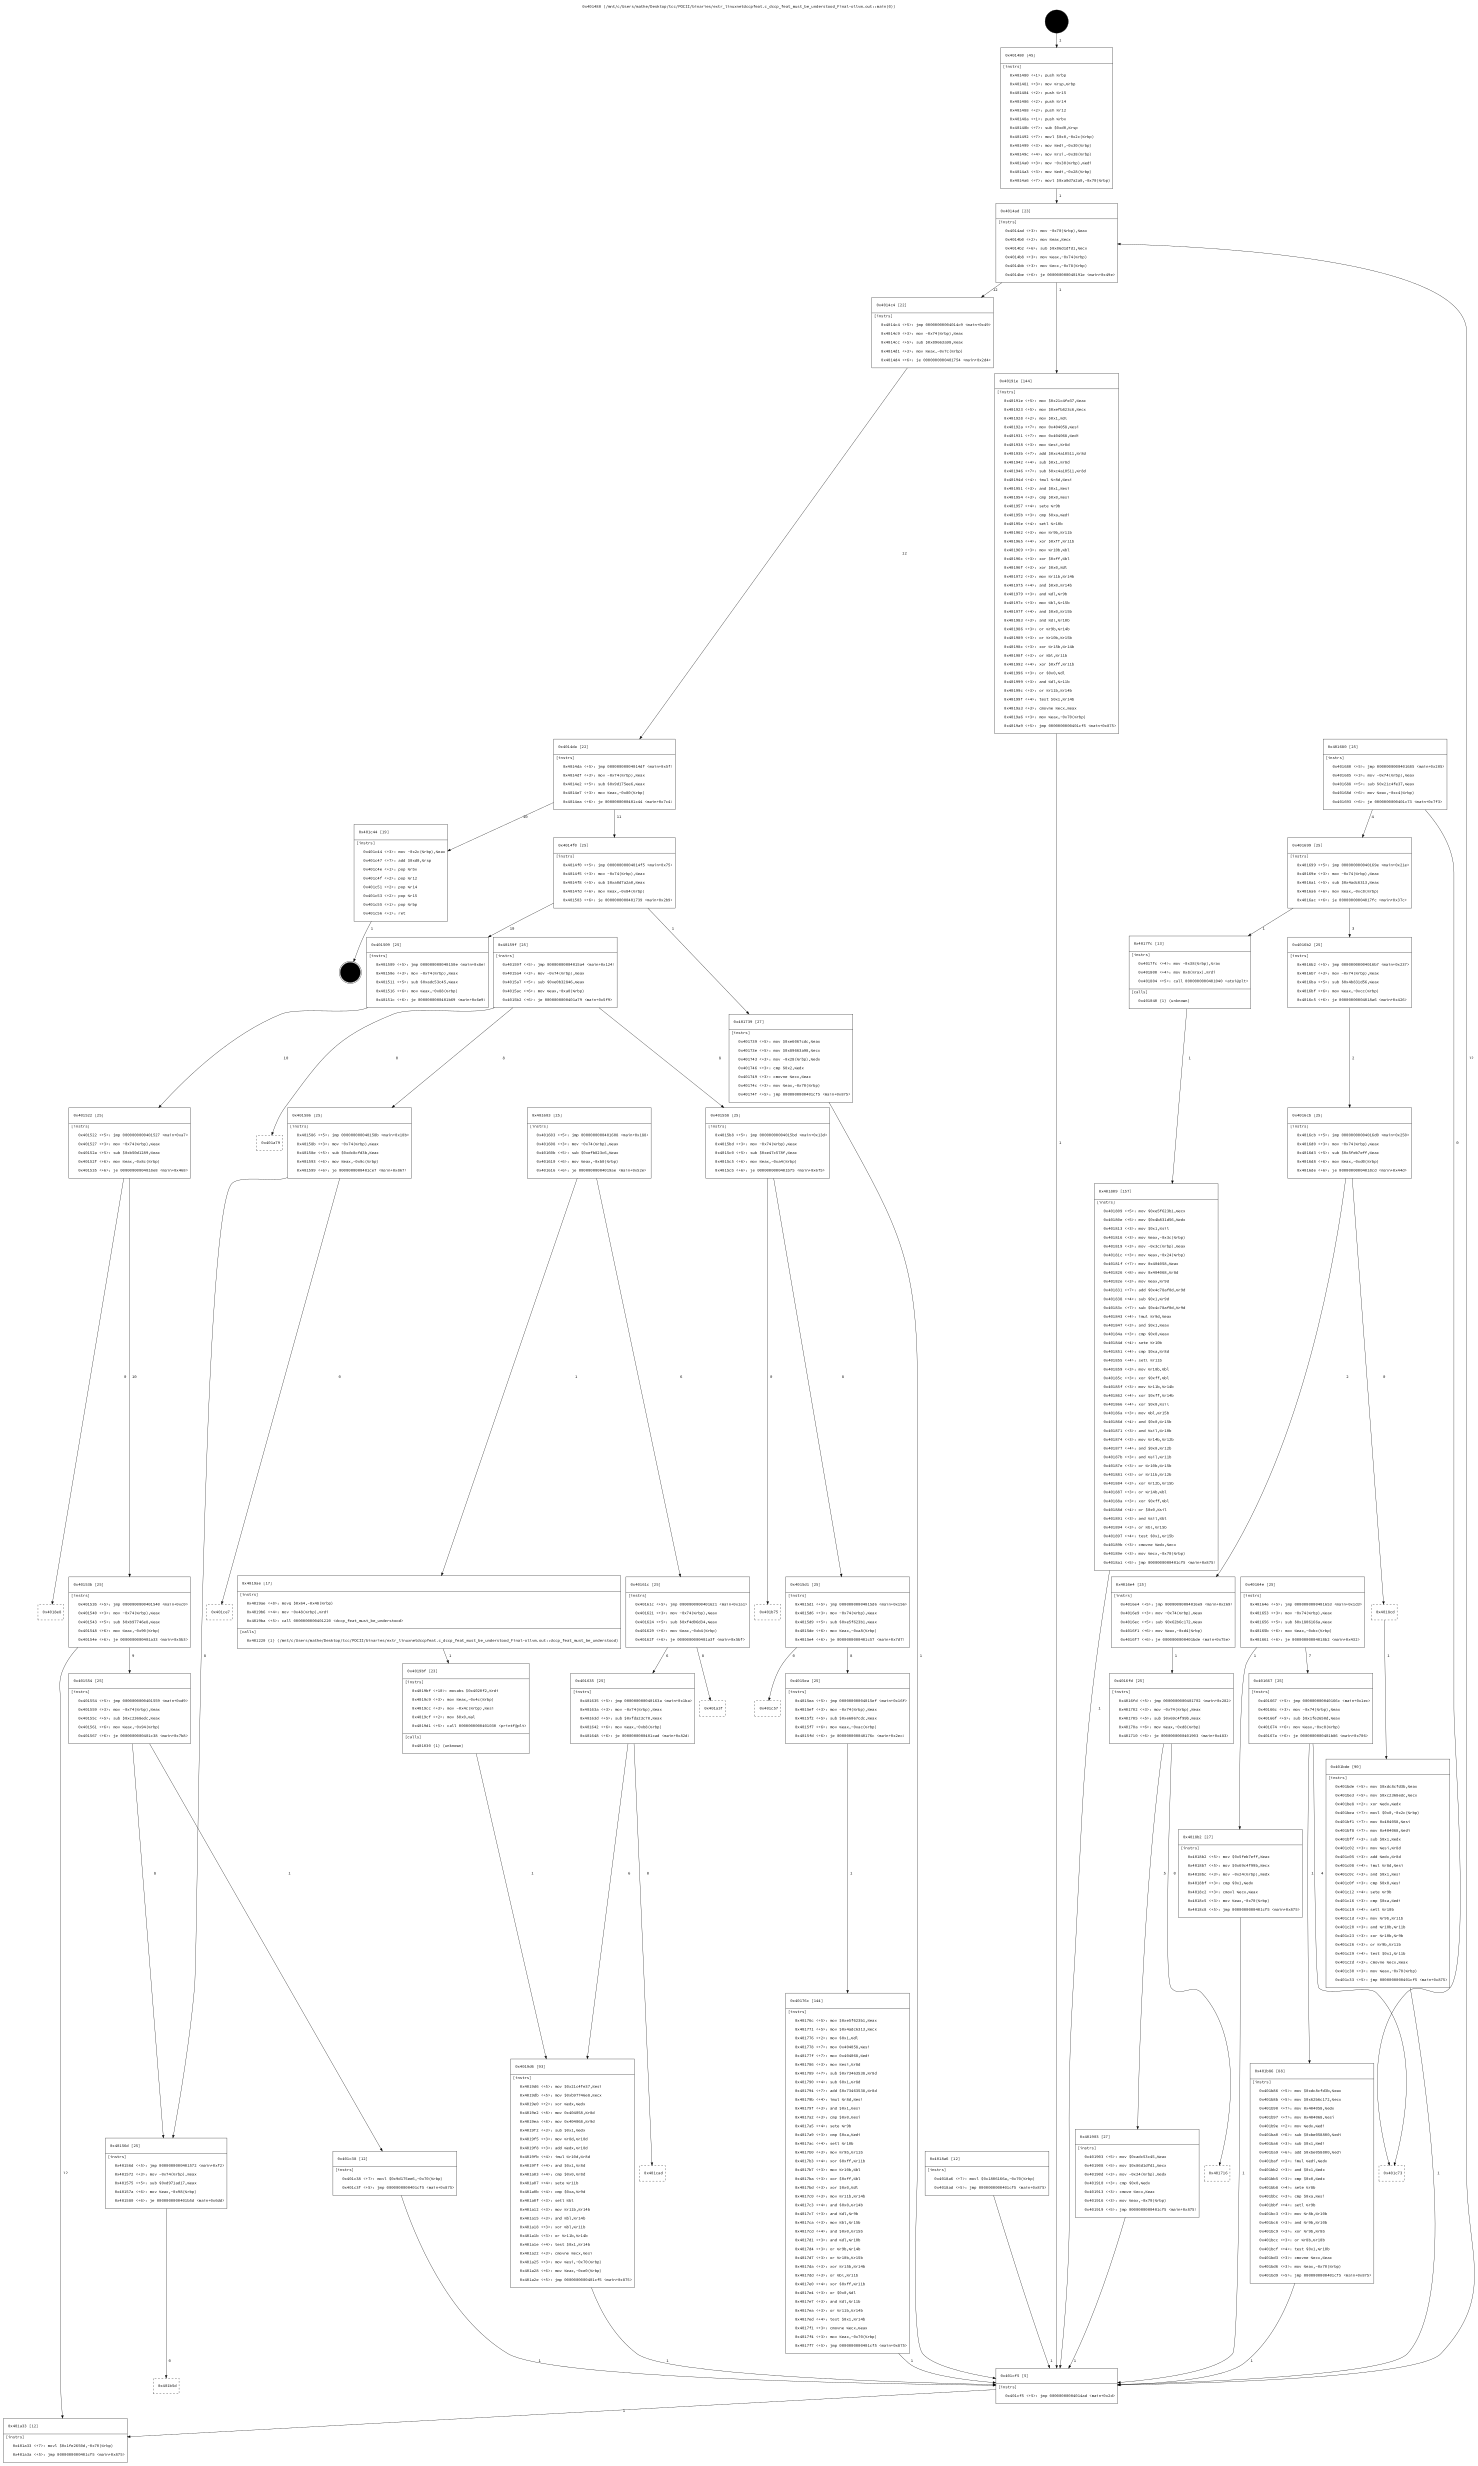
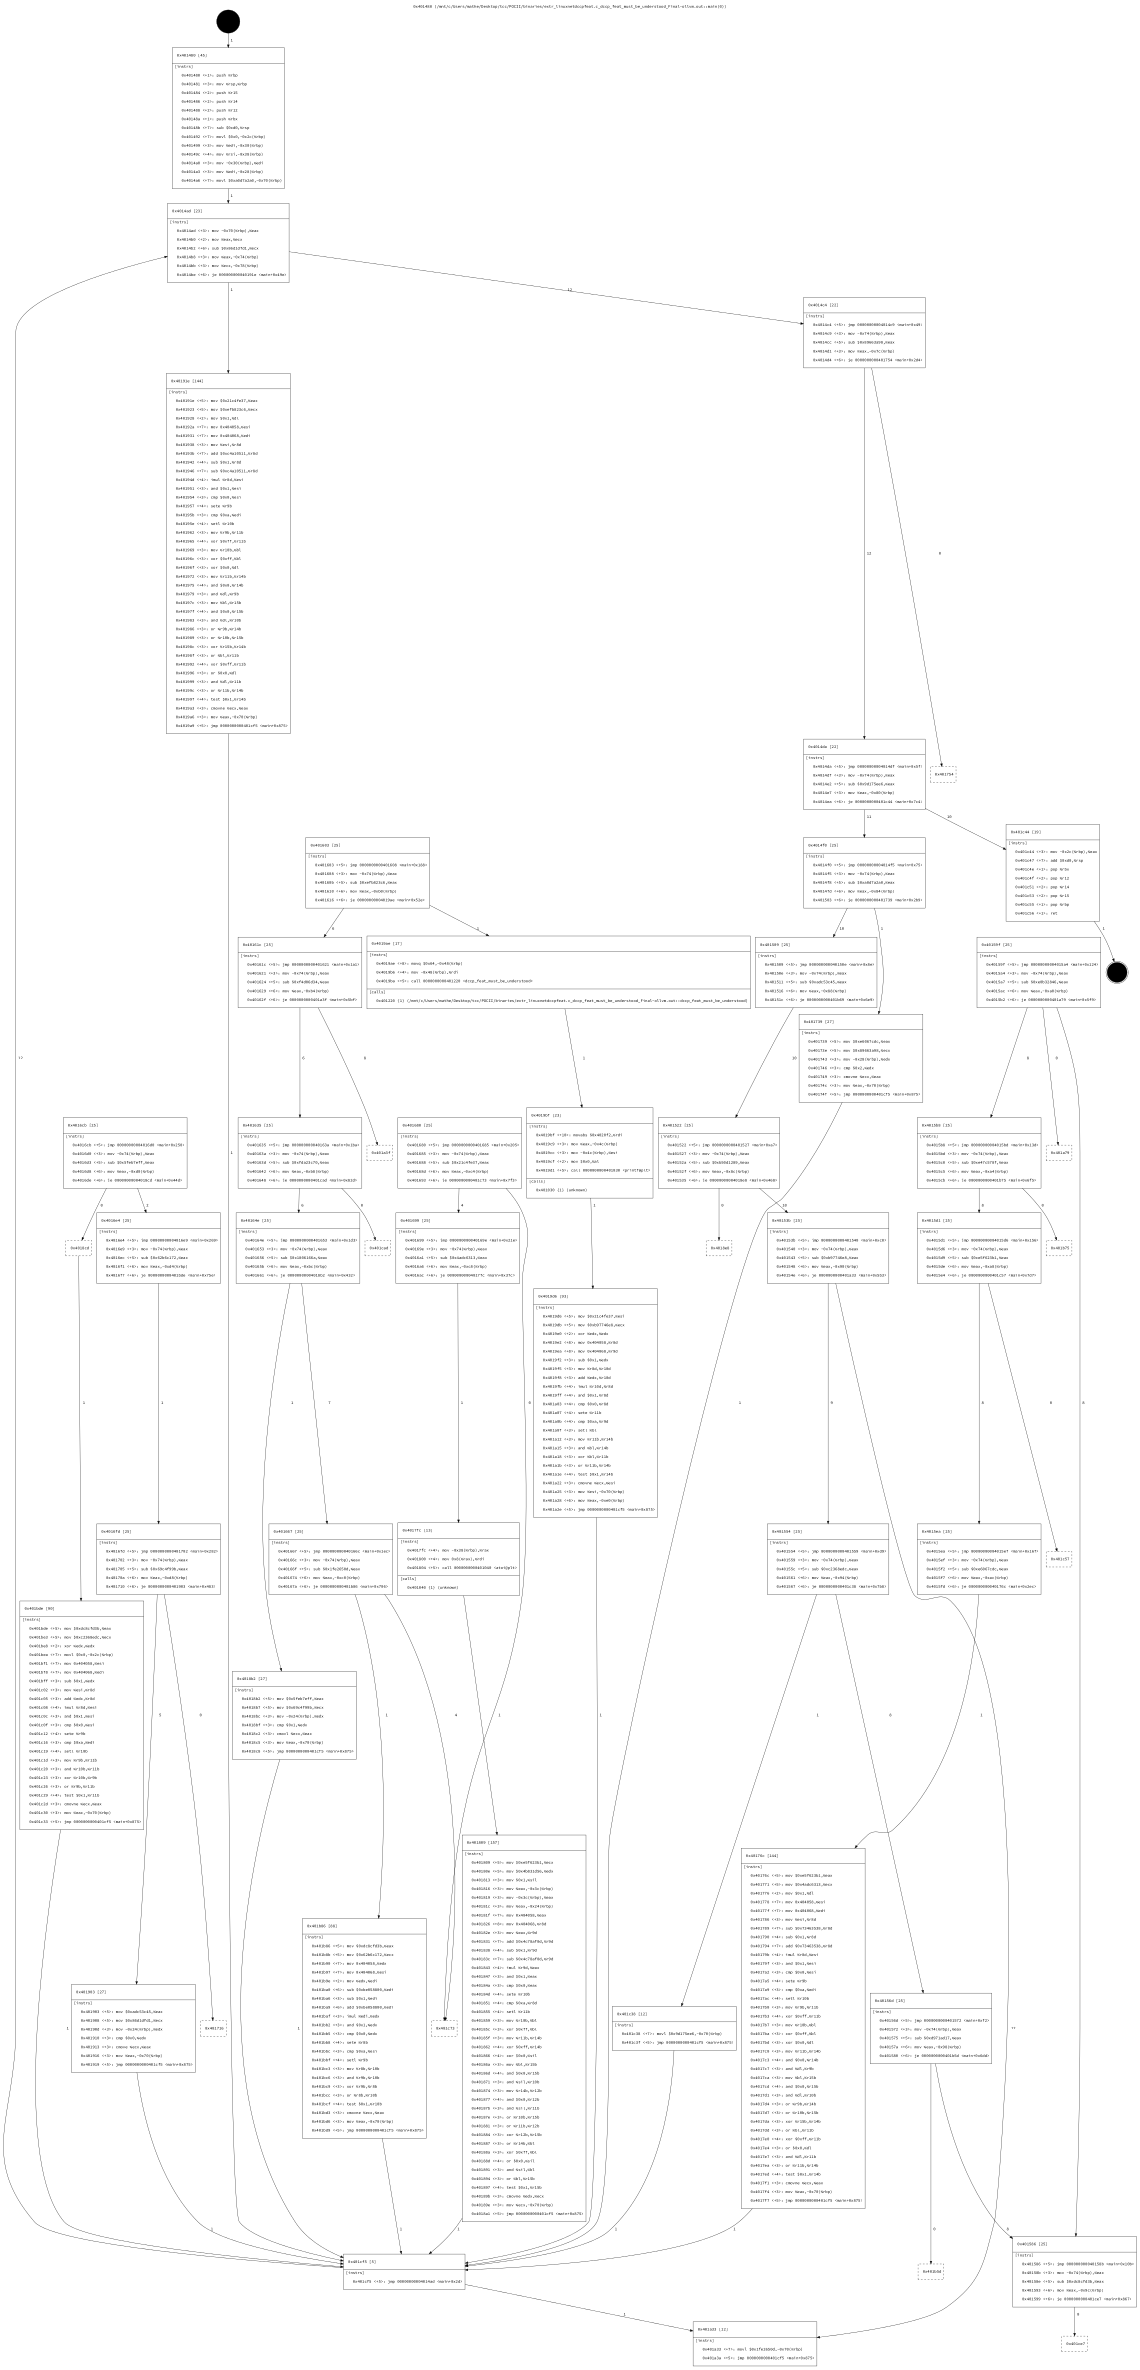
none -> (943, 774)
(1350, 972) -> none
(202, 1631) -> (960, 2156)
(608, 1900) -> (299, 1199)
(987, 2173) -> none
